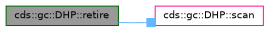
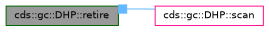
(132, 23) -> (142, 9)
